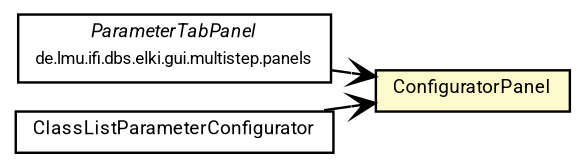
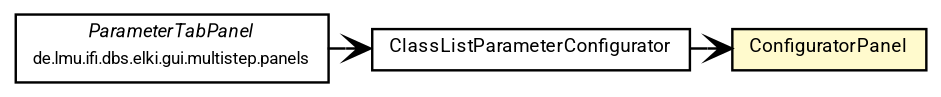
(341, 72) -> (337, 48)
